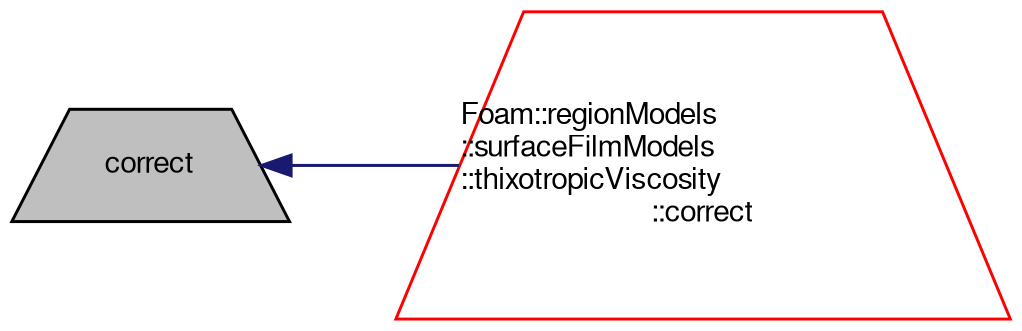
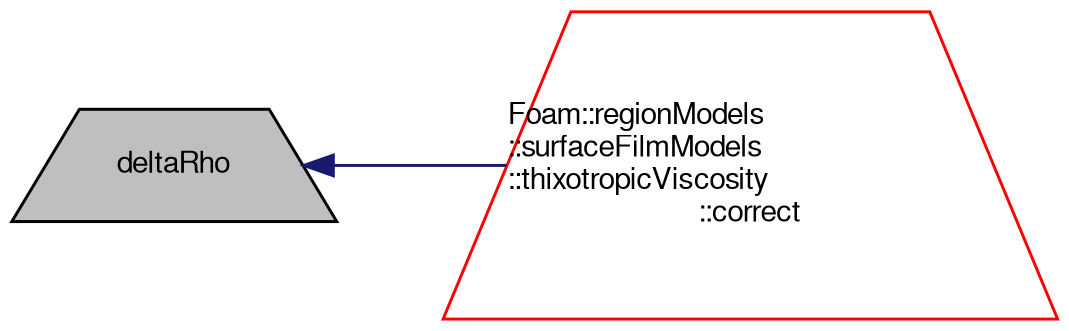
(151, 165) -> (174, 165)
